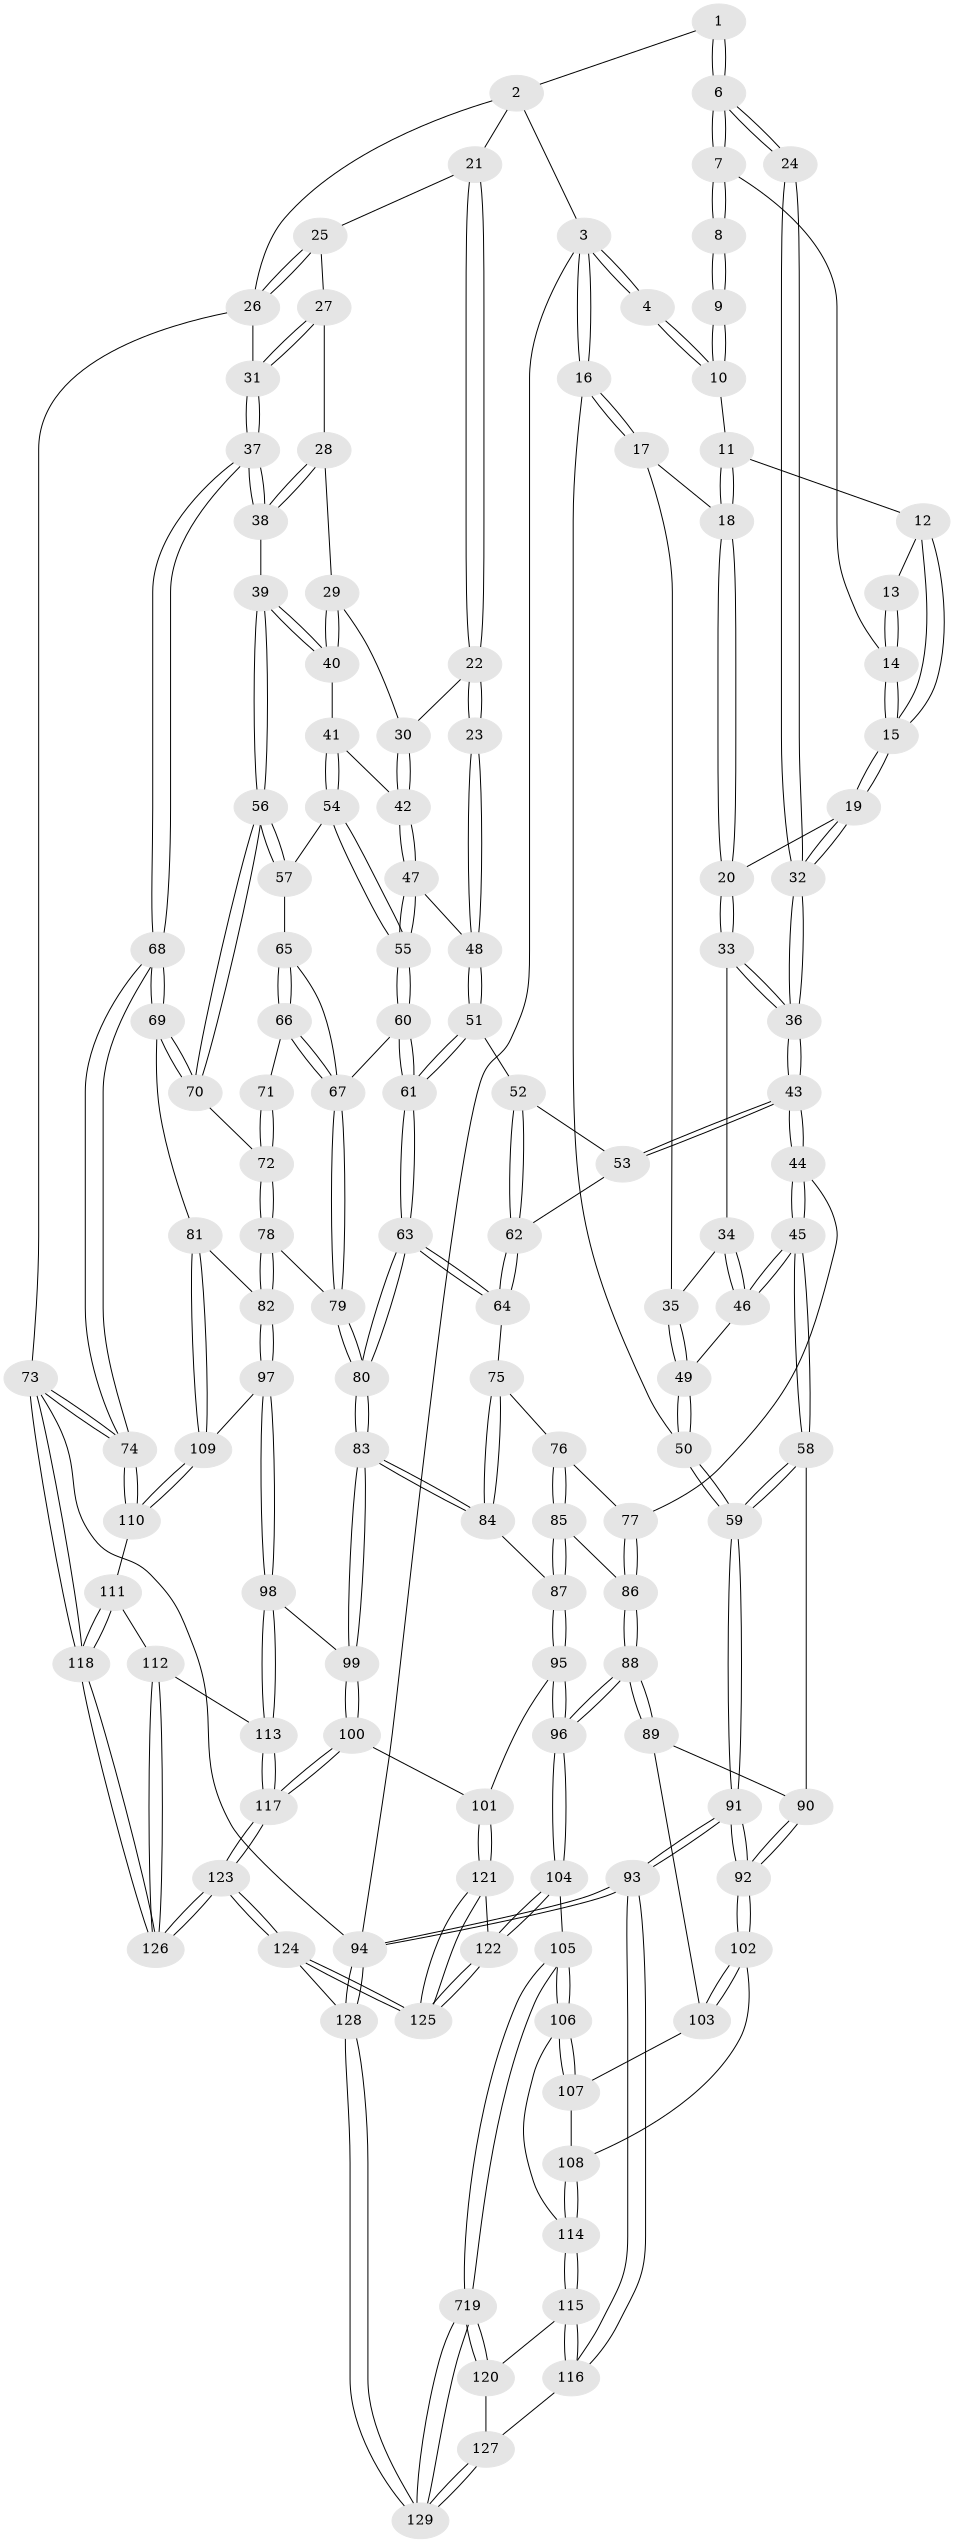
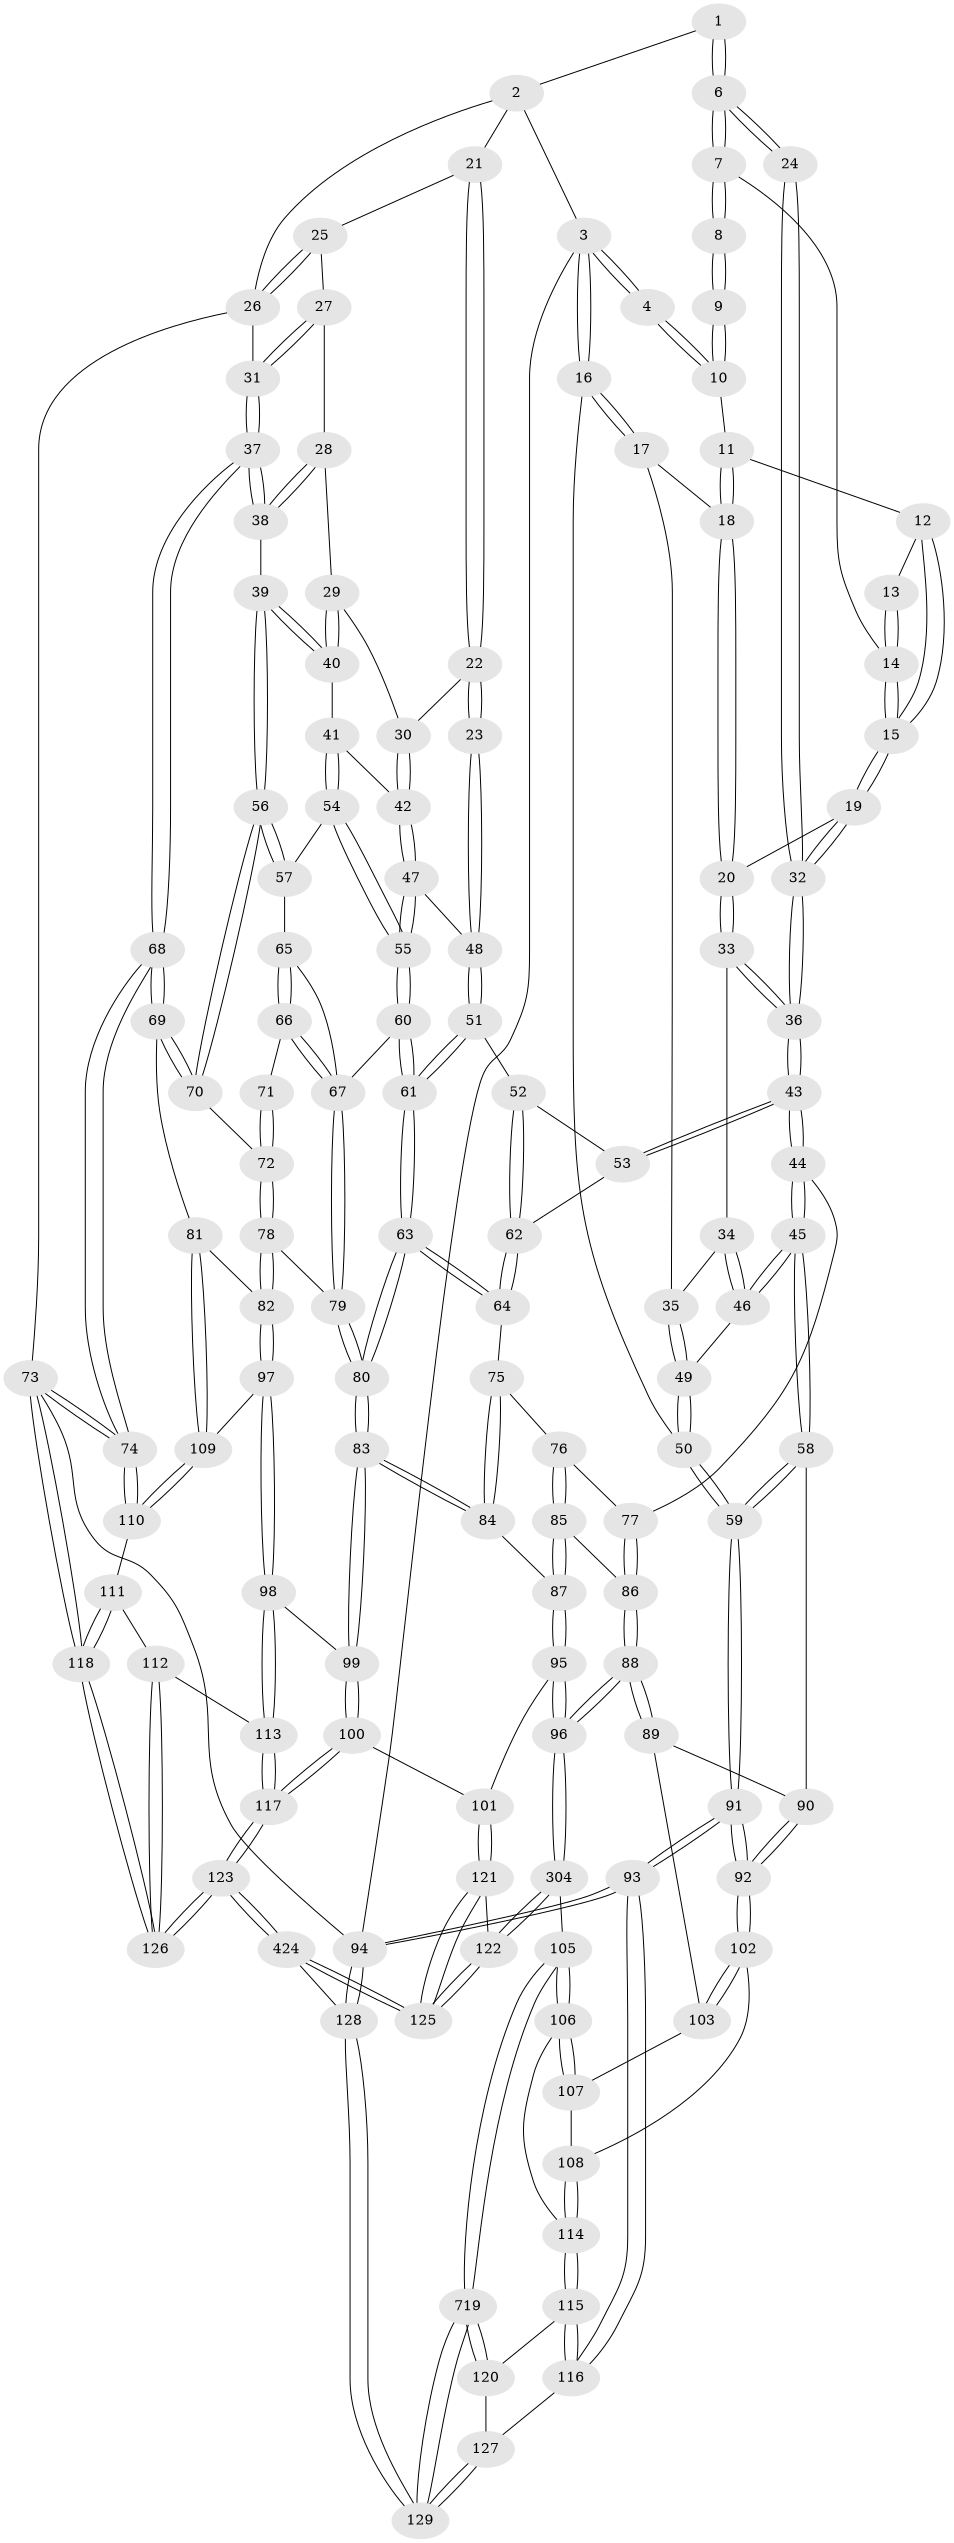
(559, 1878) -> (559, 1878)
(287, 1950) -> (287, 1950)
